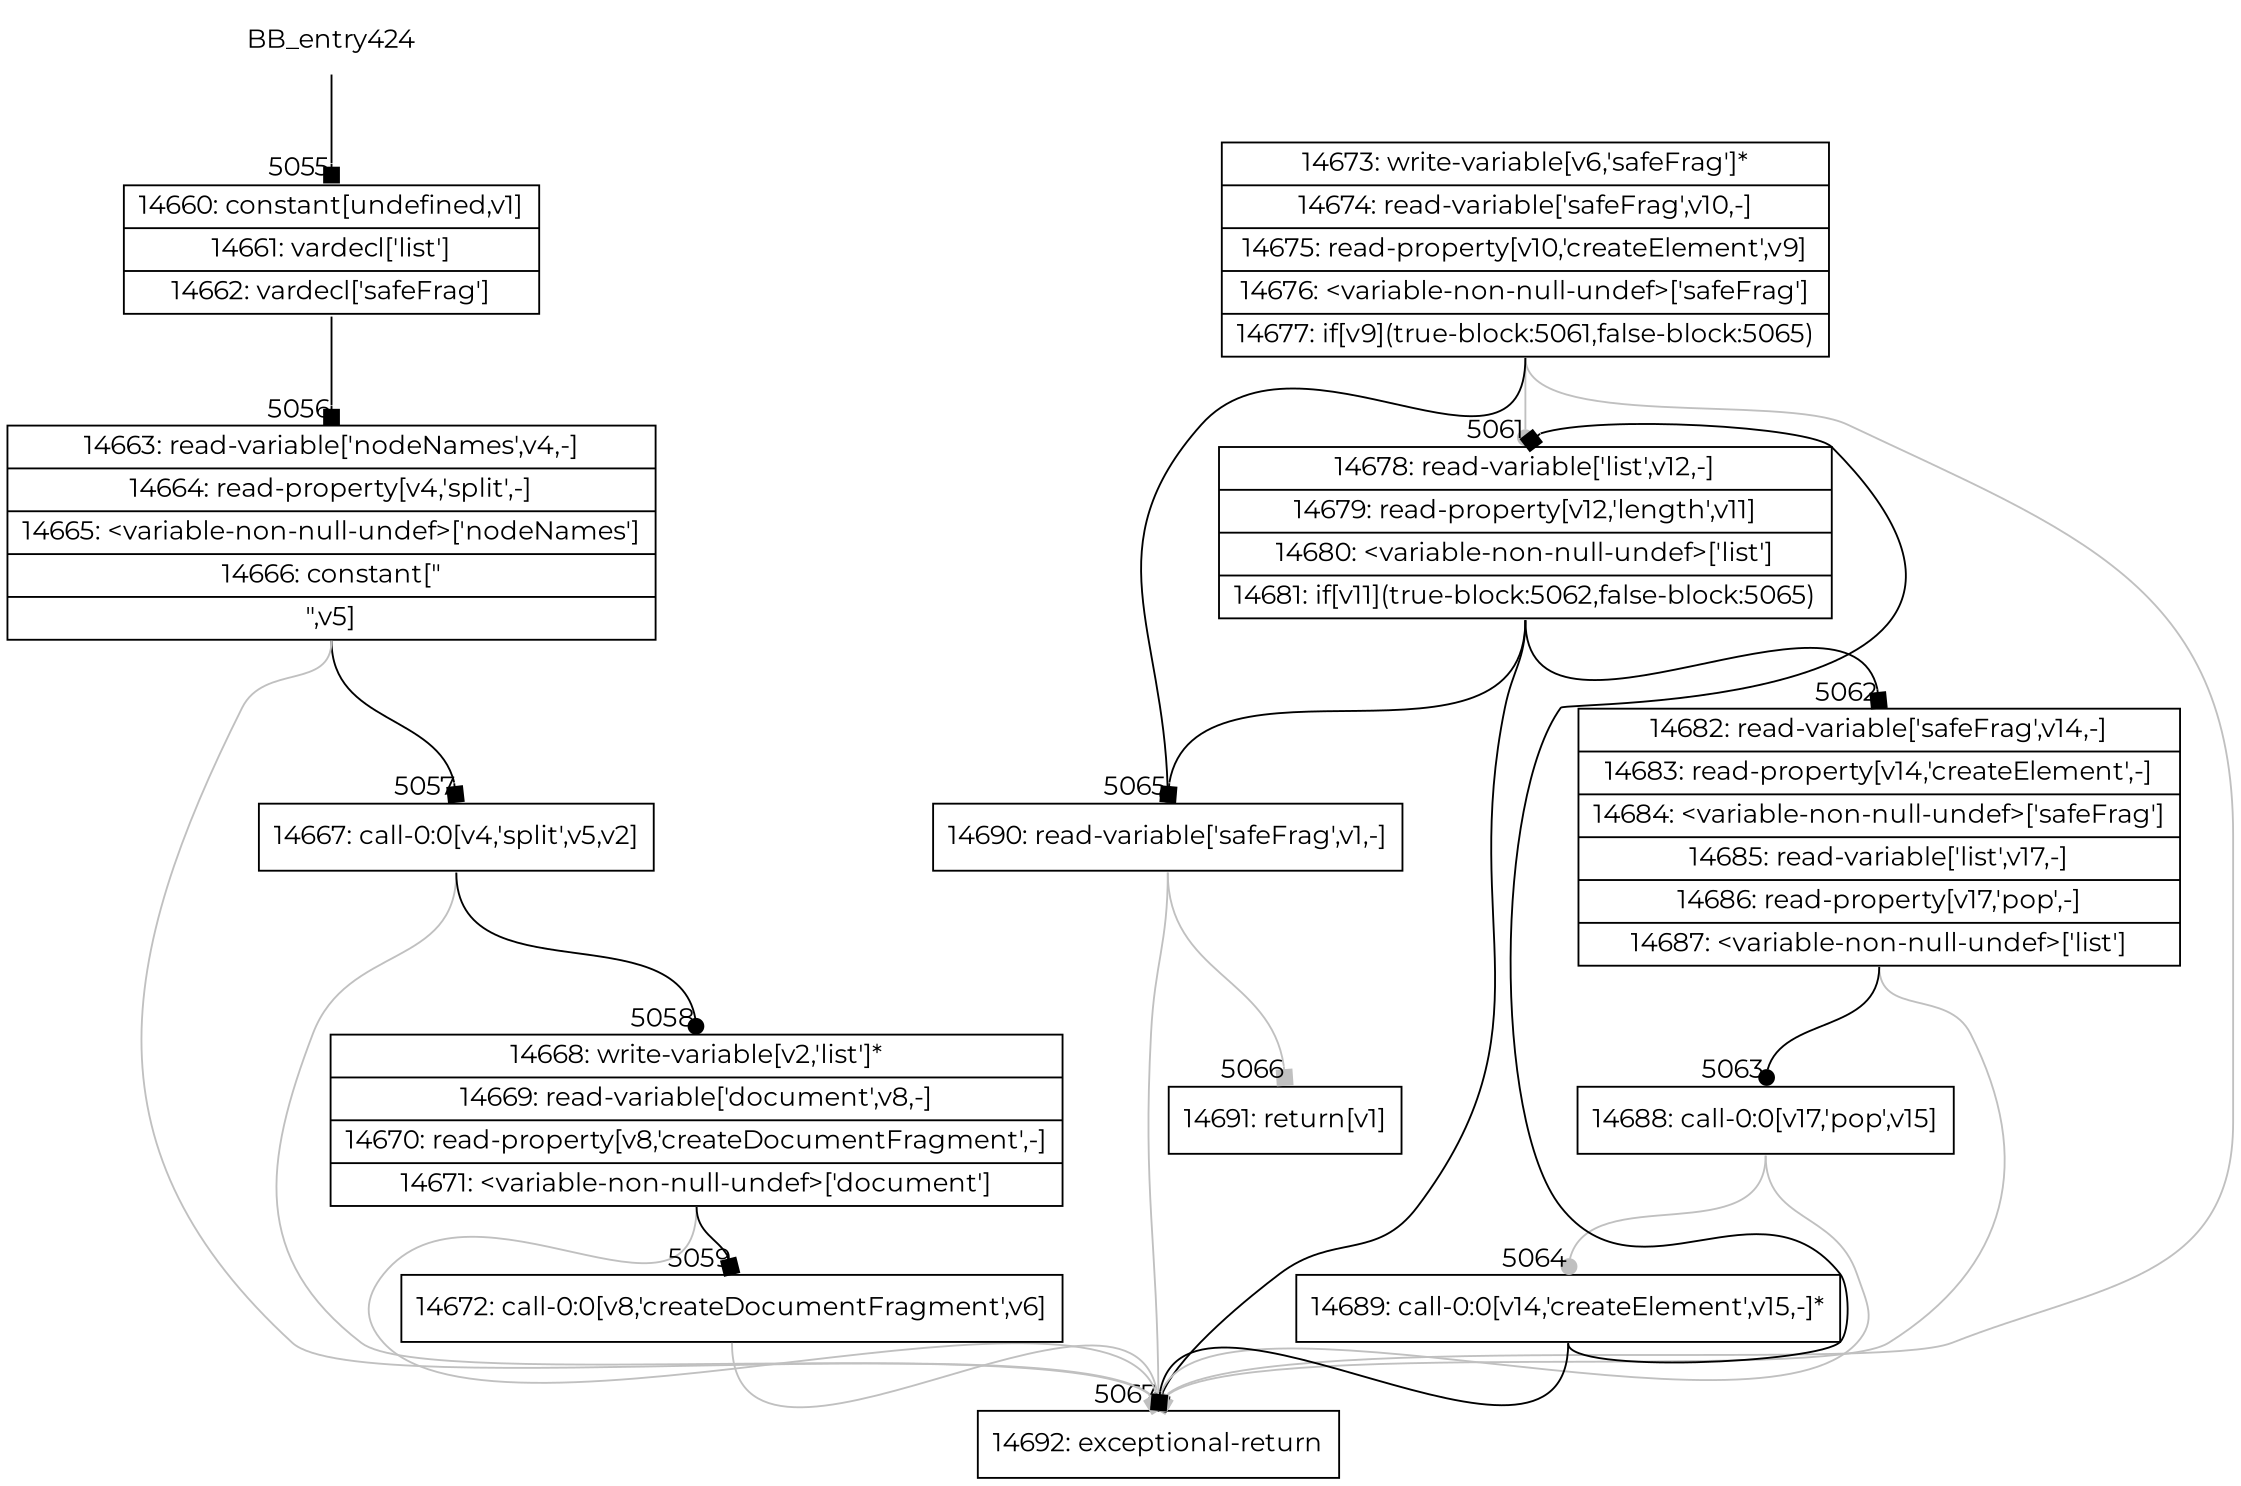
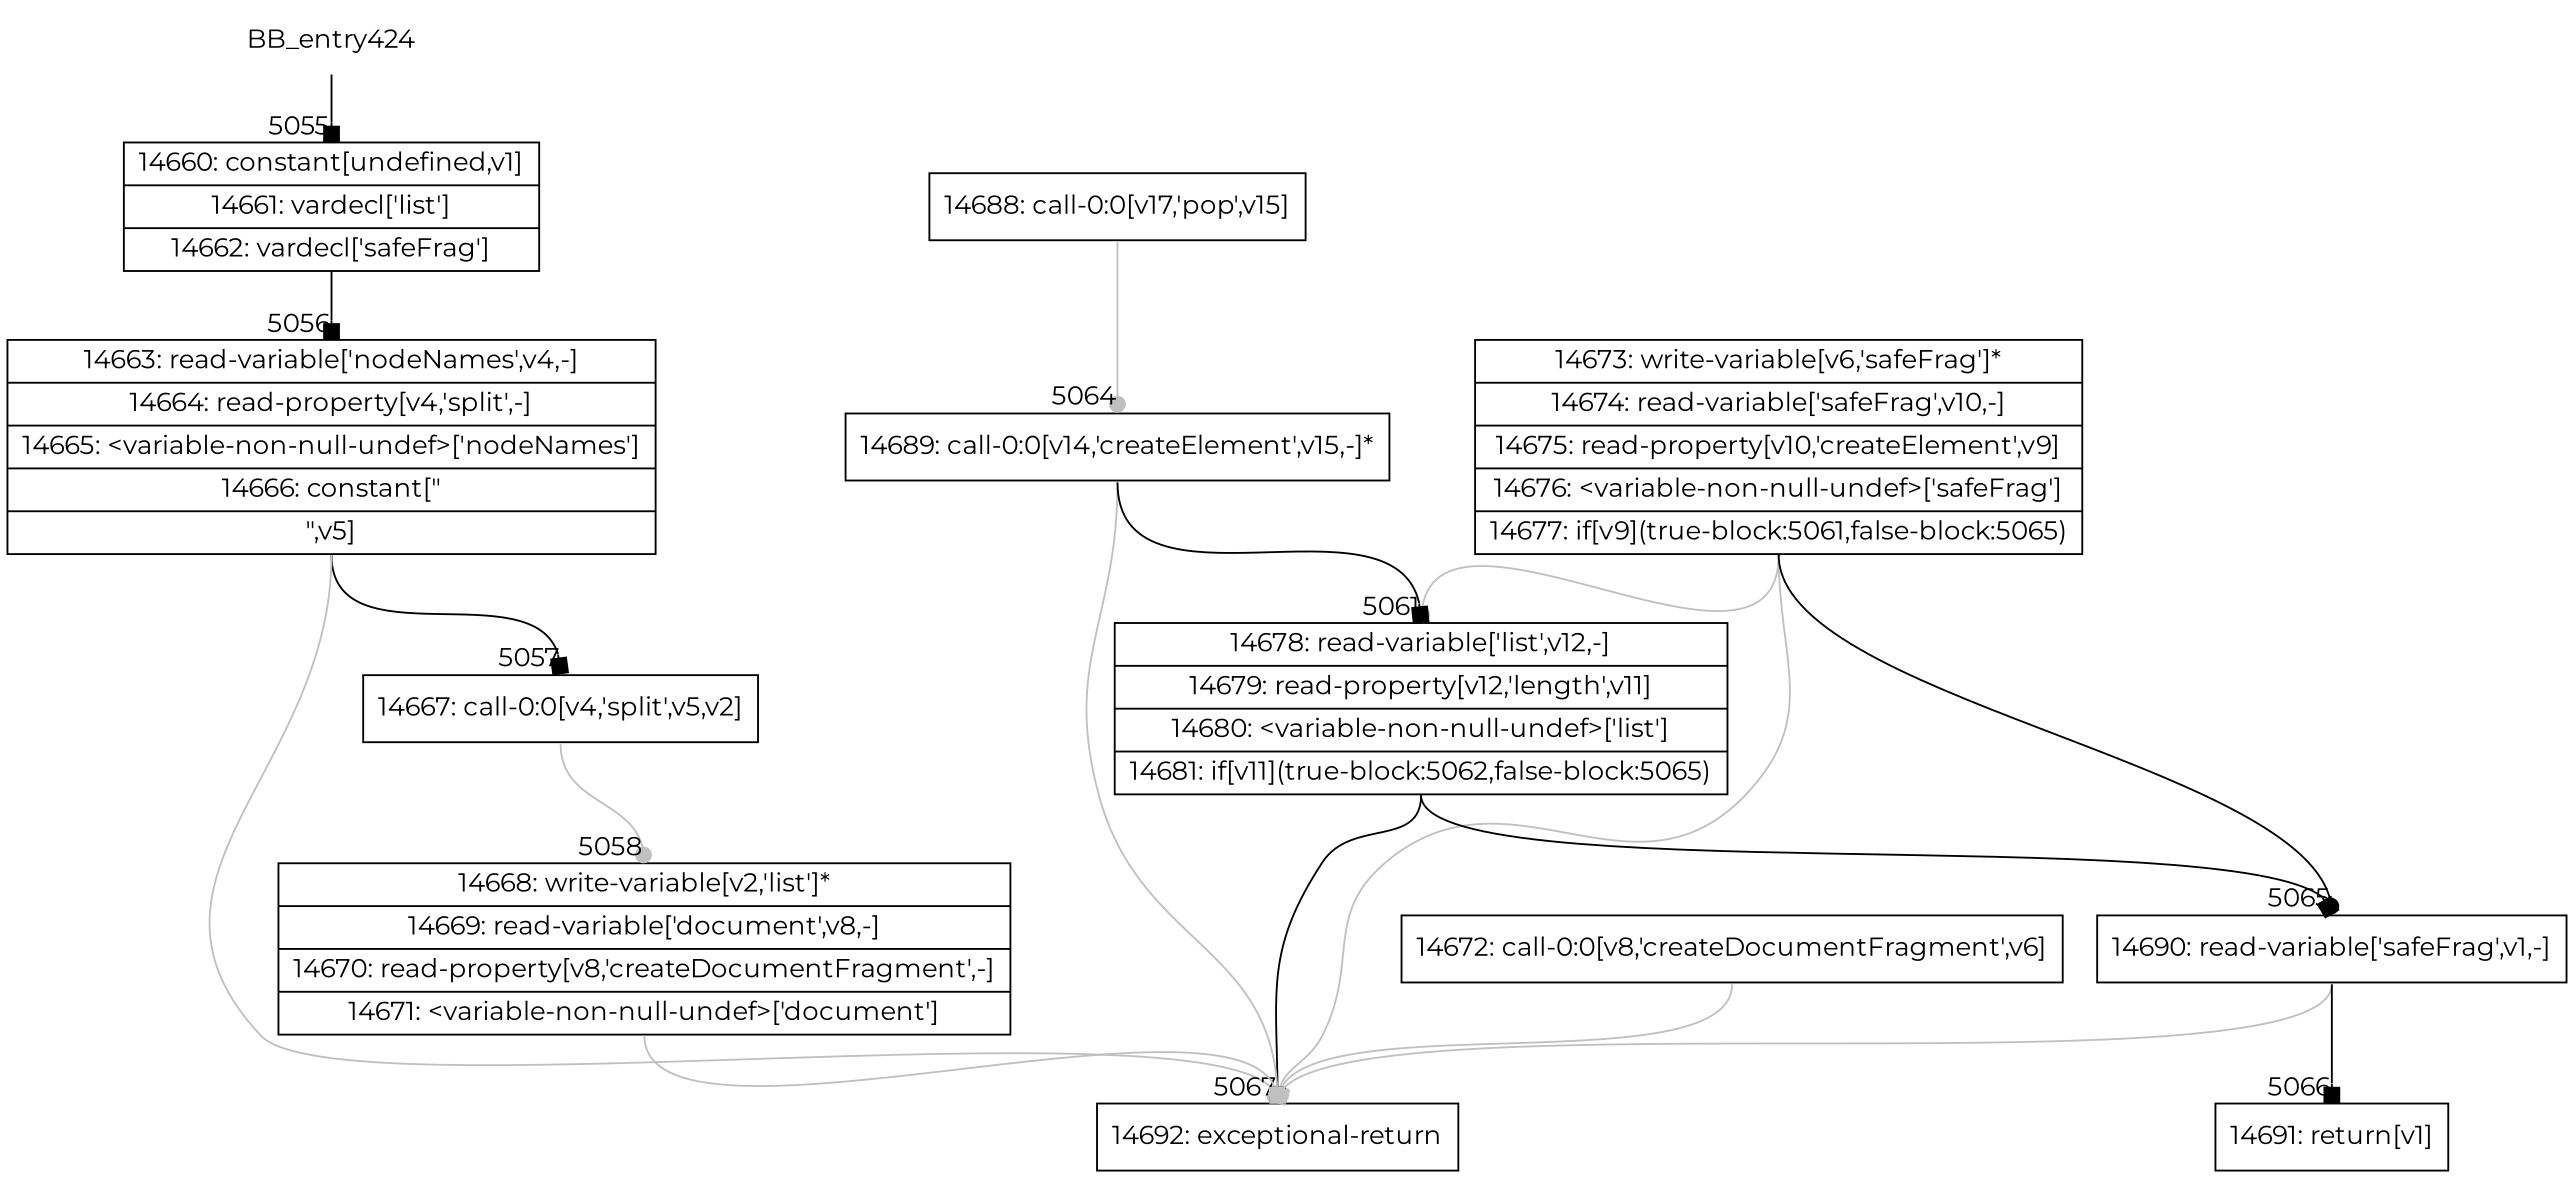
(1879, 837) -> none
(569, 952) -> (596, 799)
(1219, 972) -> (2332, 1034)
(707, 1234) -> none
(371, 1346) -> none
(1621, 1376) -> none
(1372, 1379) -> (1104, 809)
